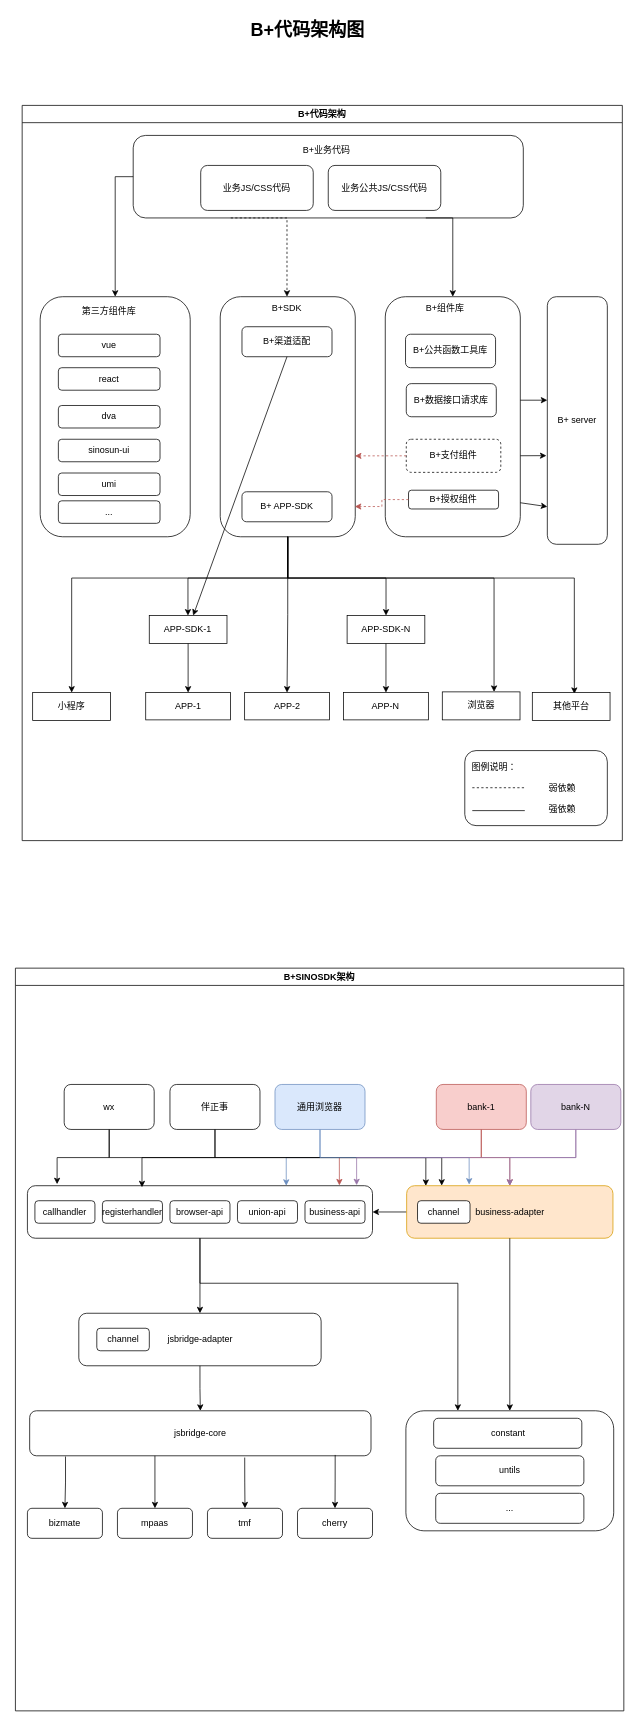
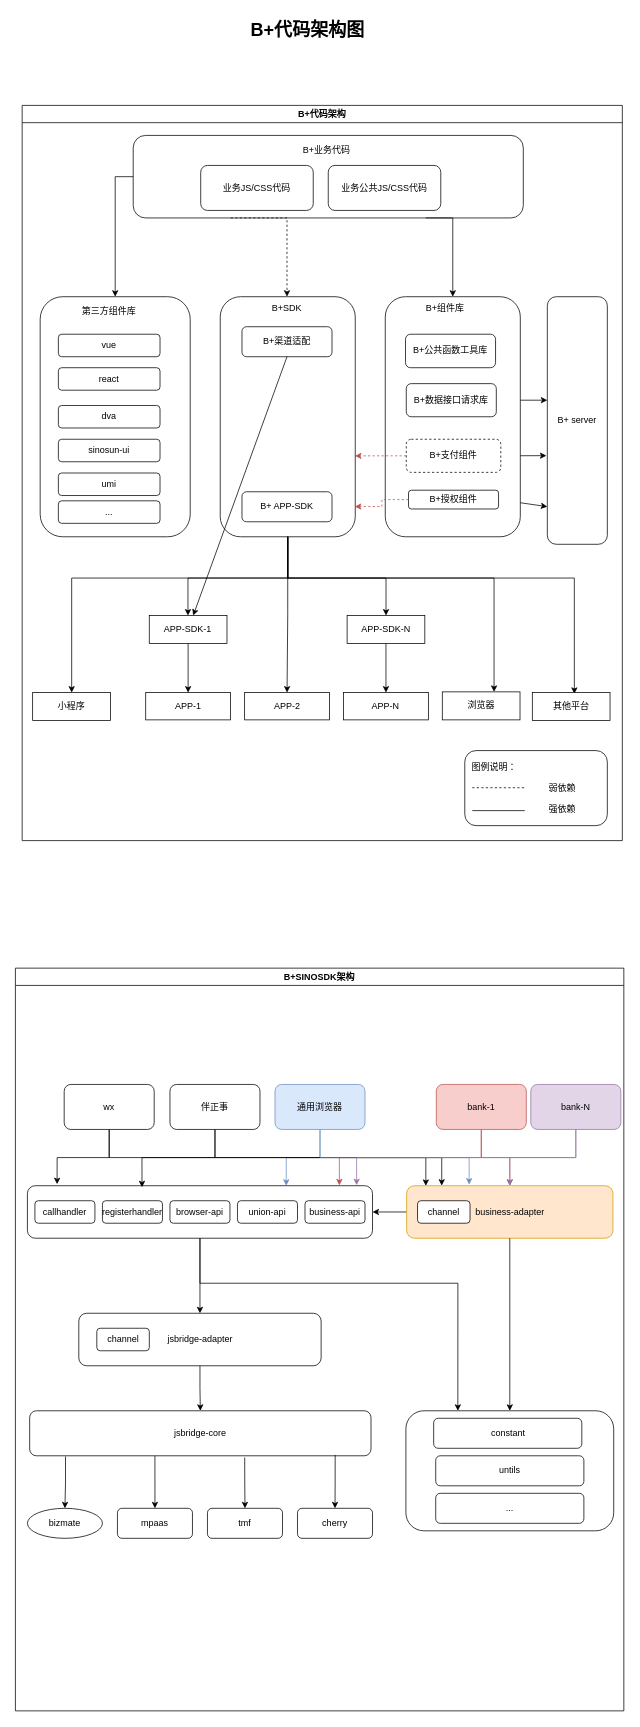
(65, 1523) -> (65, 1523)
